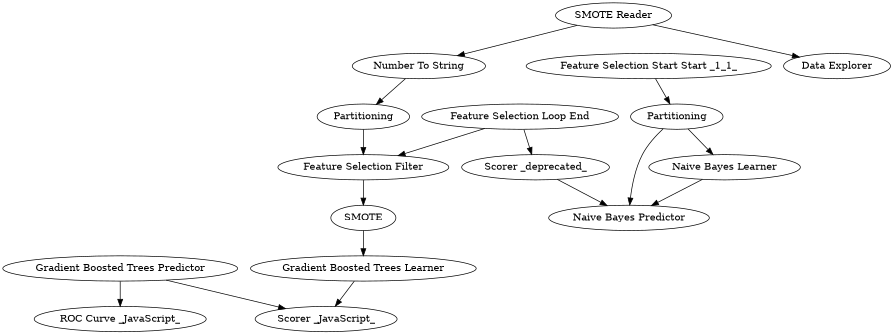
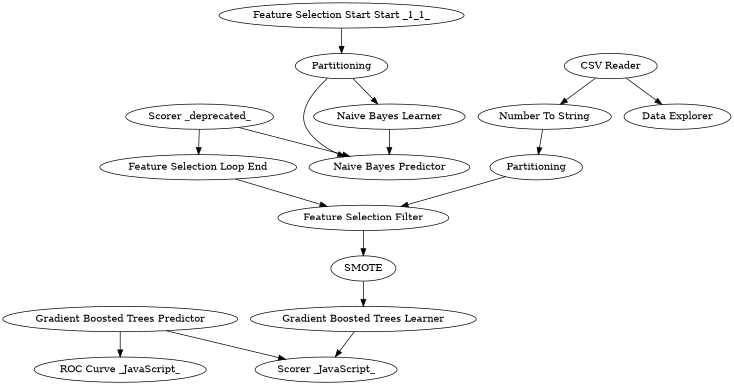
(614, 15) -> (611, 66)
(527, 139) -> (199, 139)
